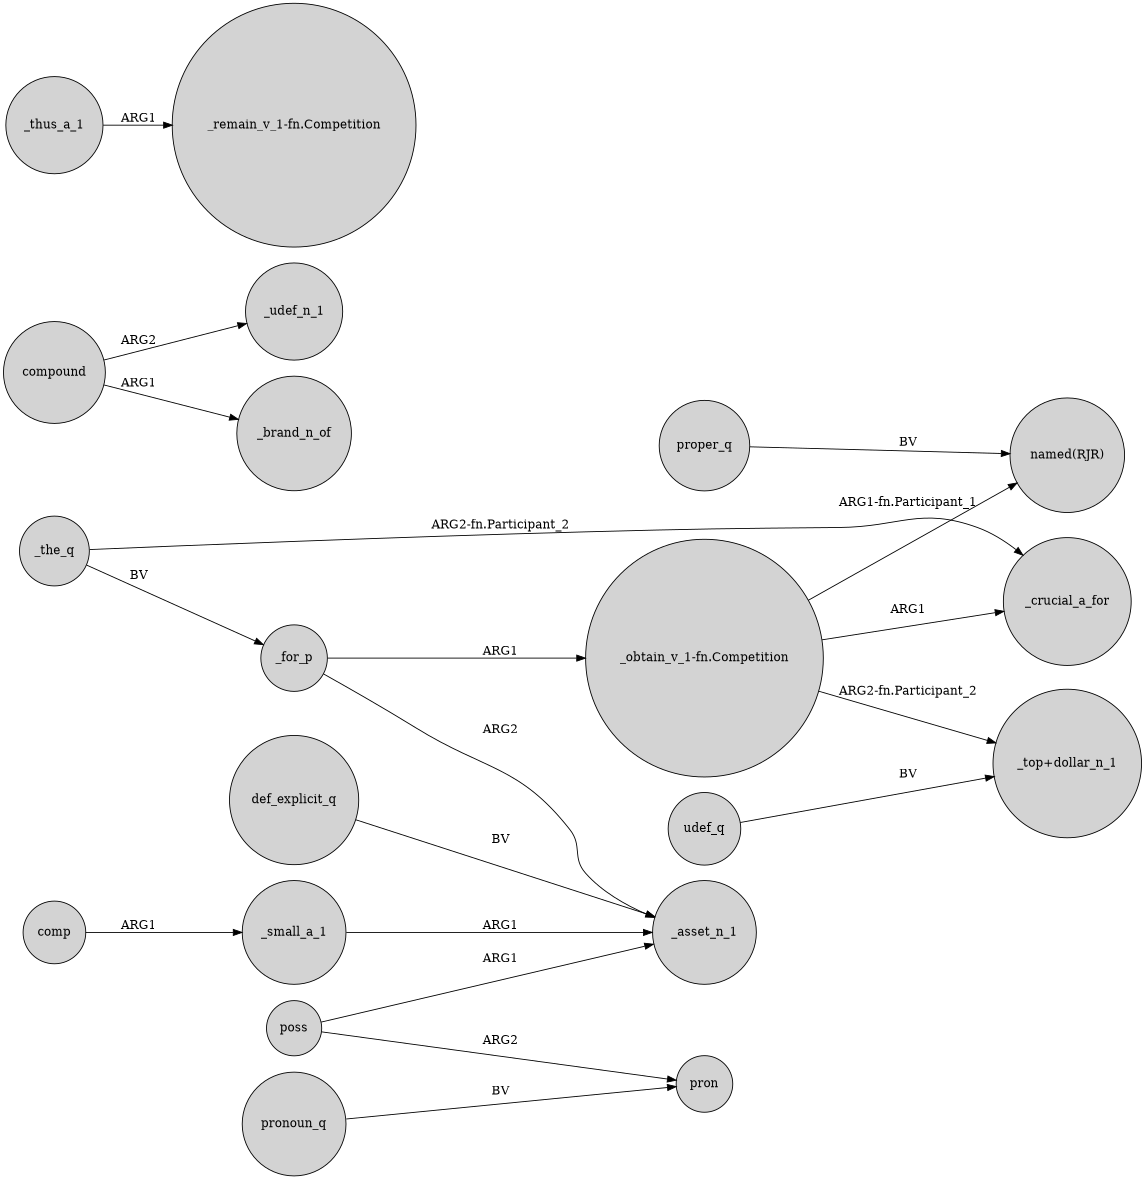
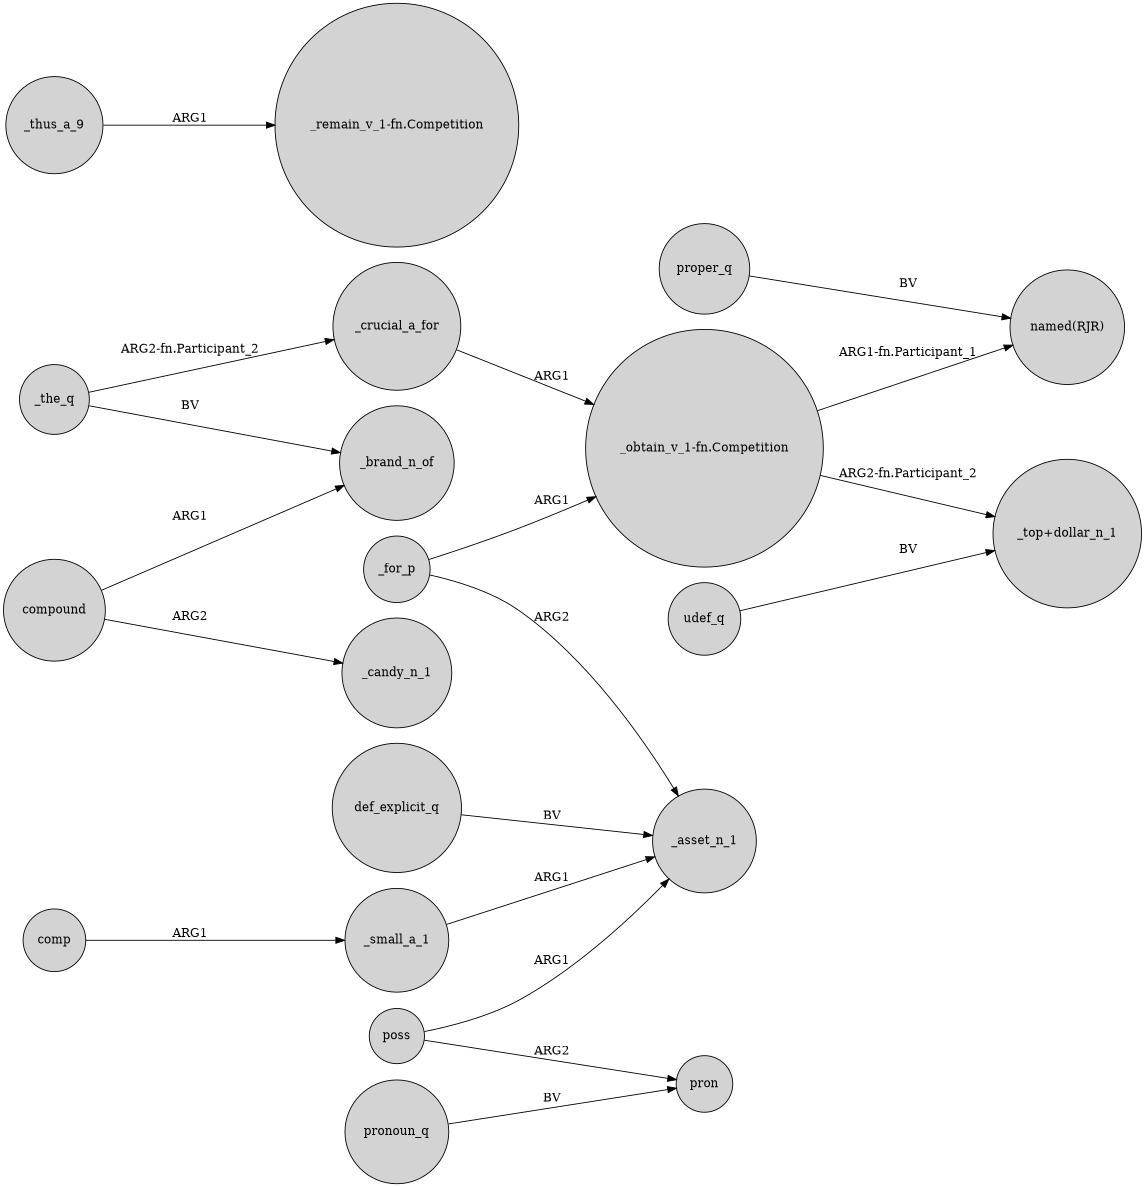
(54, 125) -> (54, 125)
(294, 312) -> (397, 673)
(171, 603) -> (211, 428)
(909, 626) -> (521, 375)
